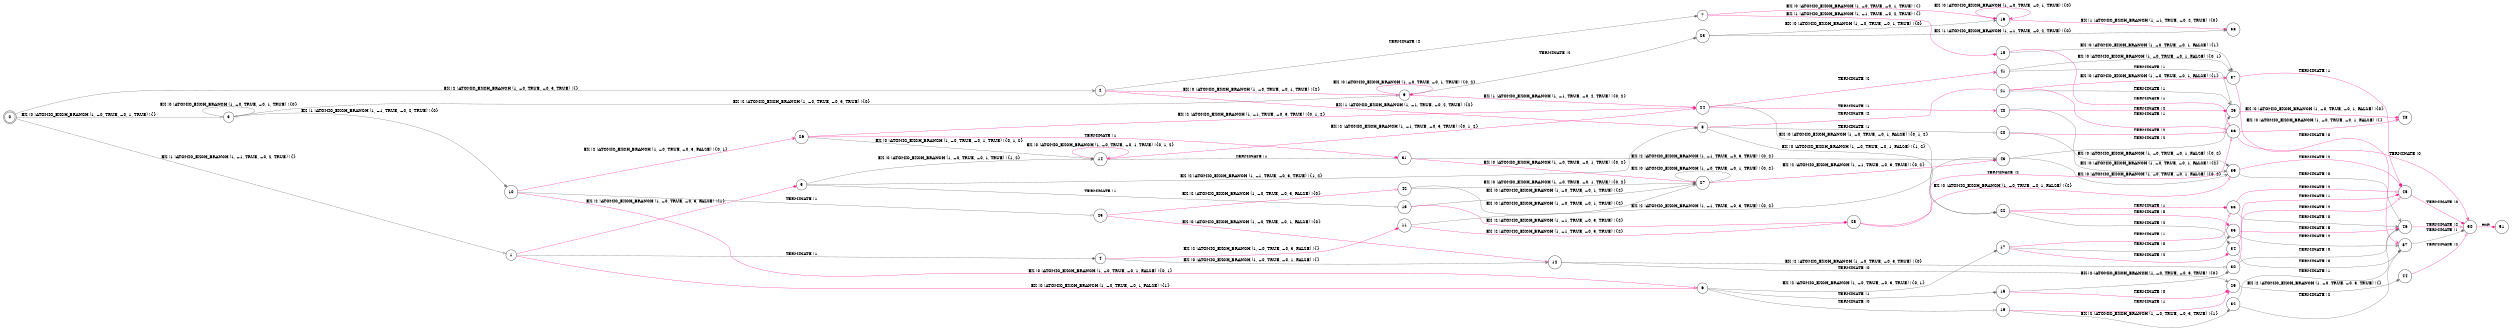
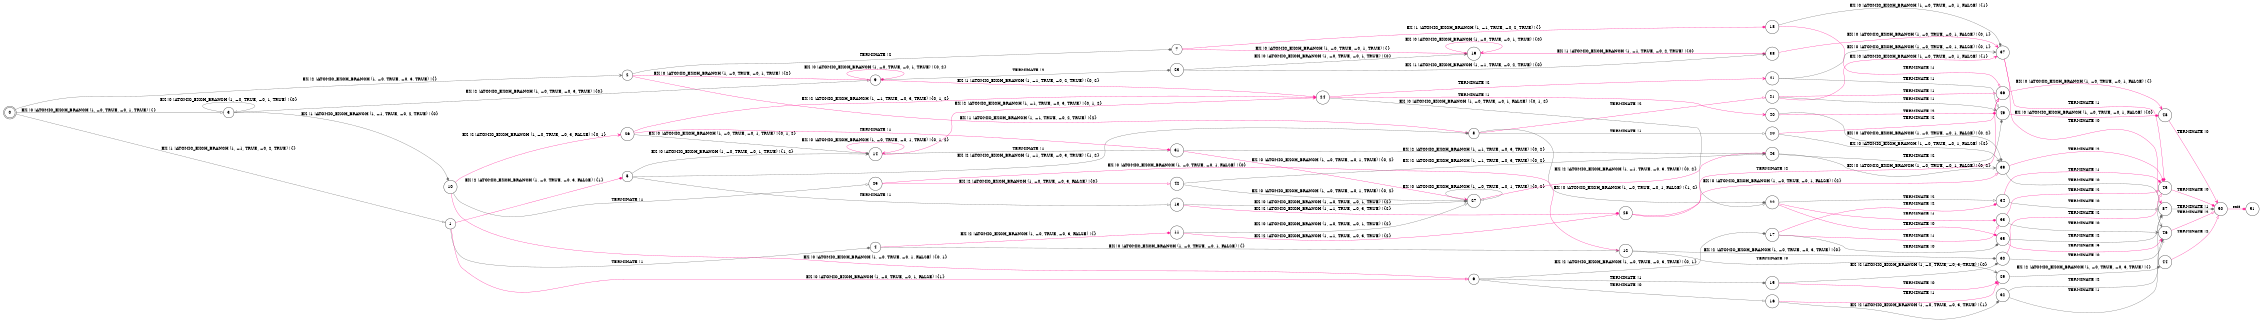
none -> (1888, 39)
(2364, 151) -> (2194, 160)
(2121, 226) -> (1886, 200)
(1893, 265) -> (1812, 255)
